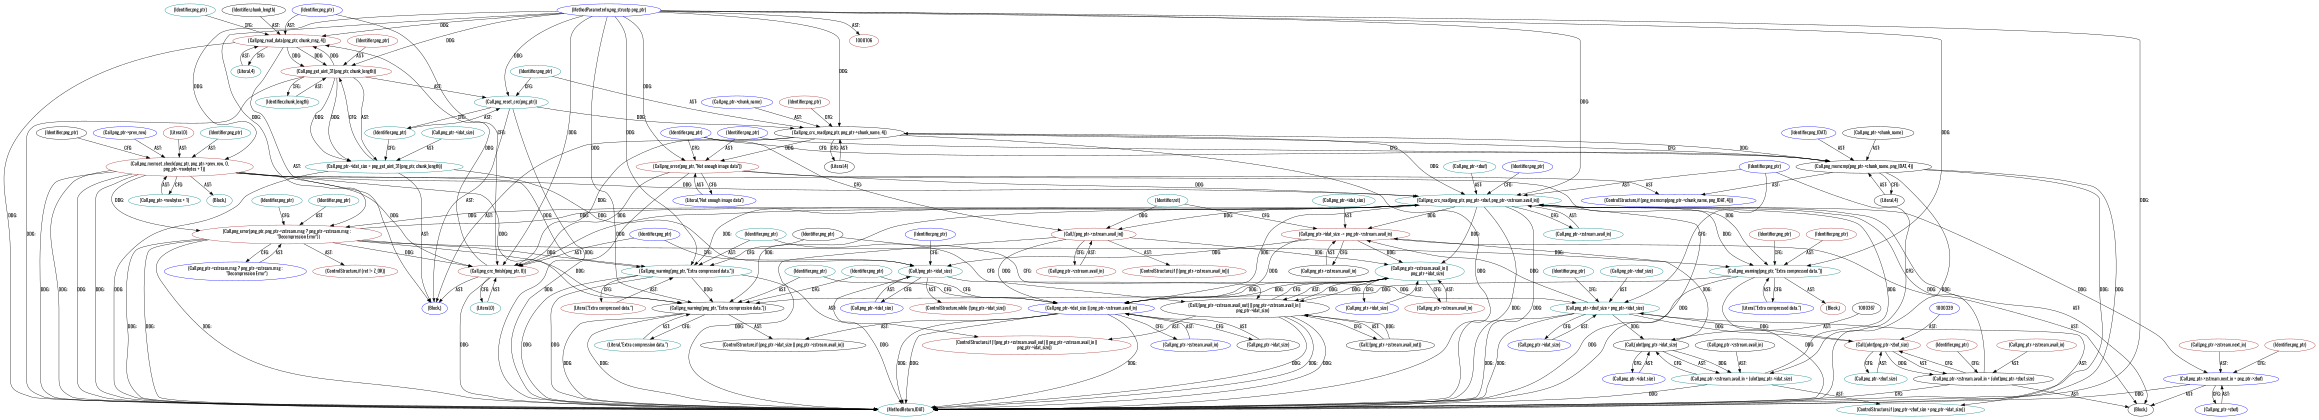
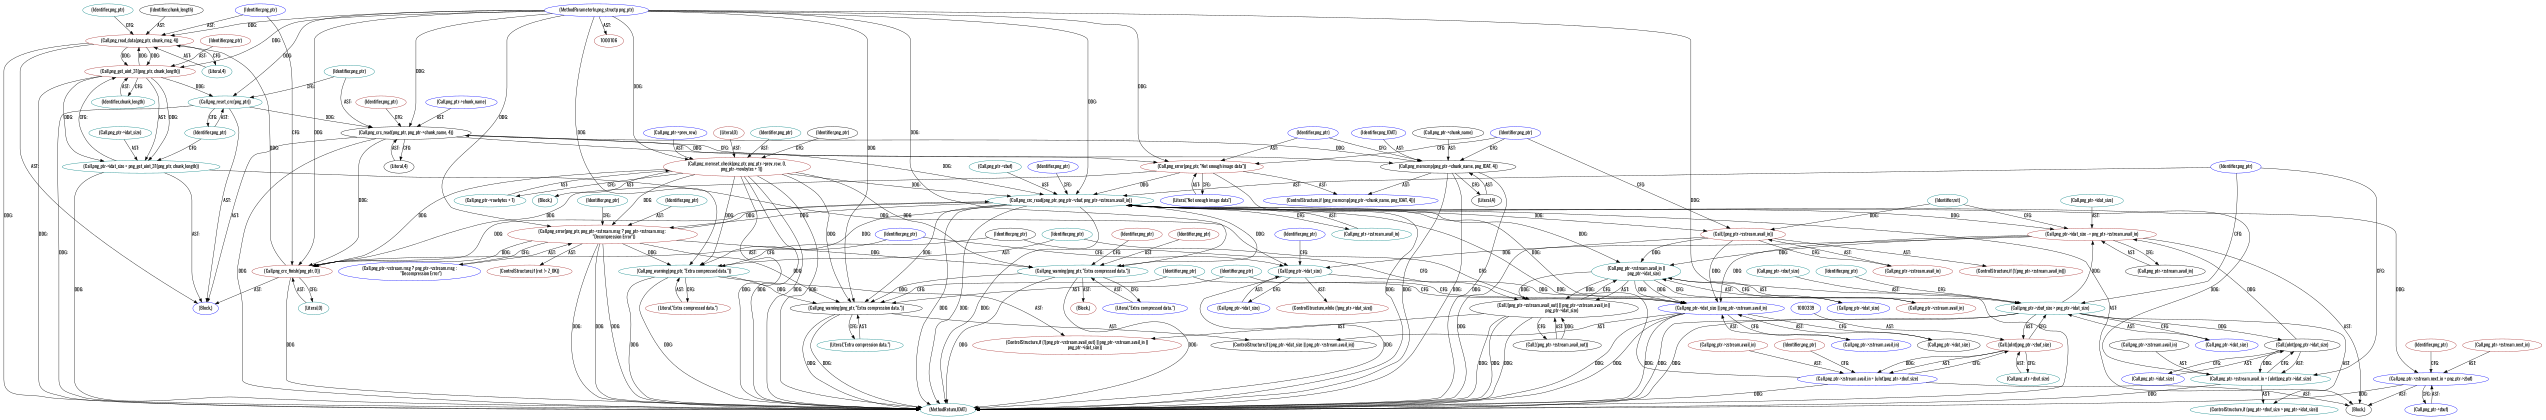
(438, 87) -> (201, 87)
(1867, 308) -> none
(1720, 327) -> (2030, 327)
(1765, 327) -> (2043, 327)
(1983, 379) -> (1867, 379)
(1900, 394) -> (1759, 394)
